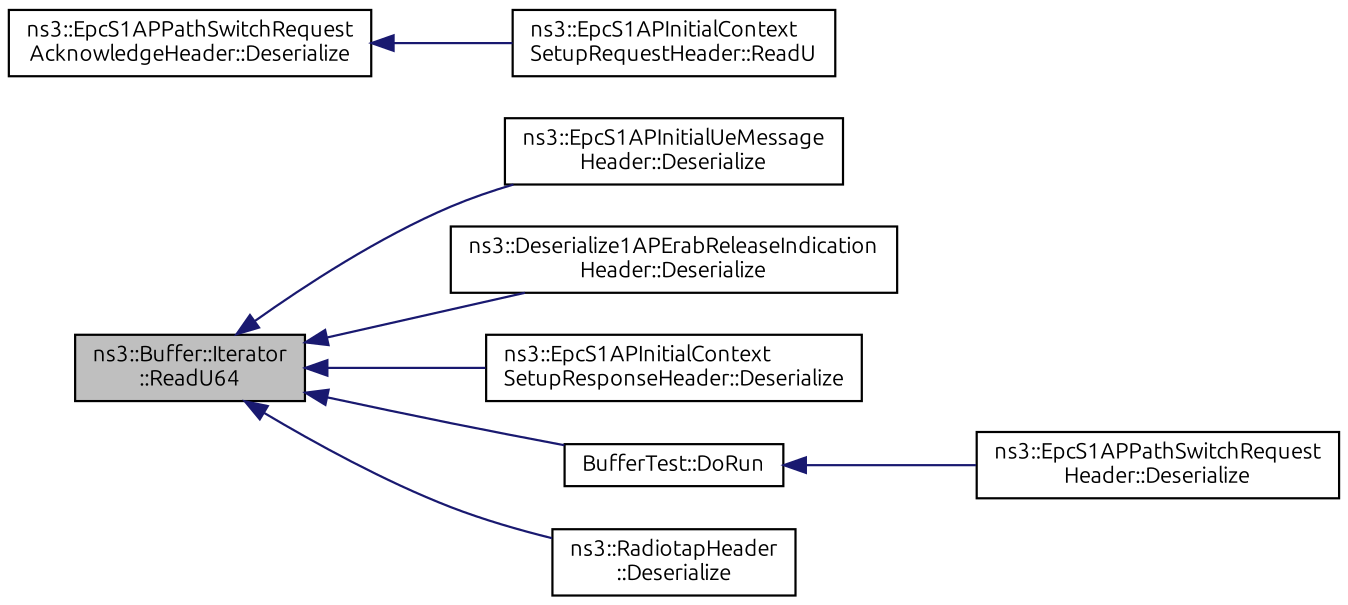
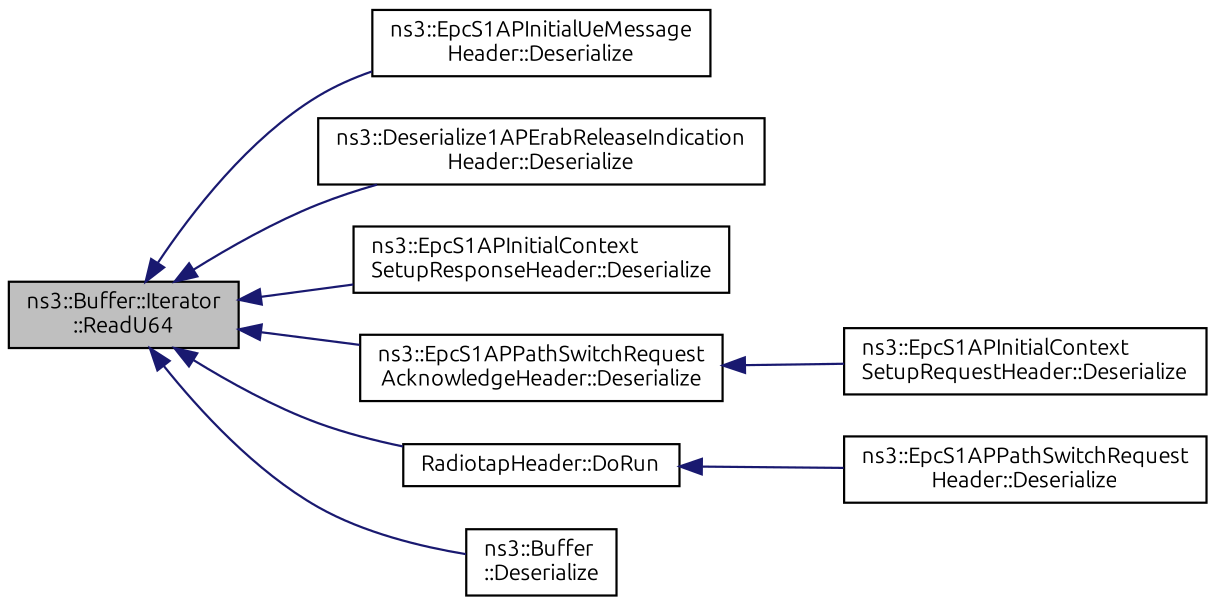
(674, 43) -> (1025, 361)
none -> (310, 339)
(674, 465) -> (541, 465)
(674, 562) -> (541, 562)
